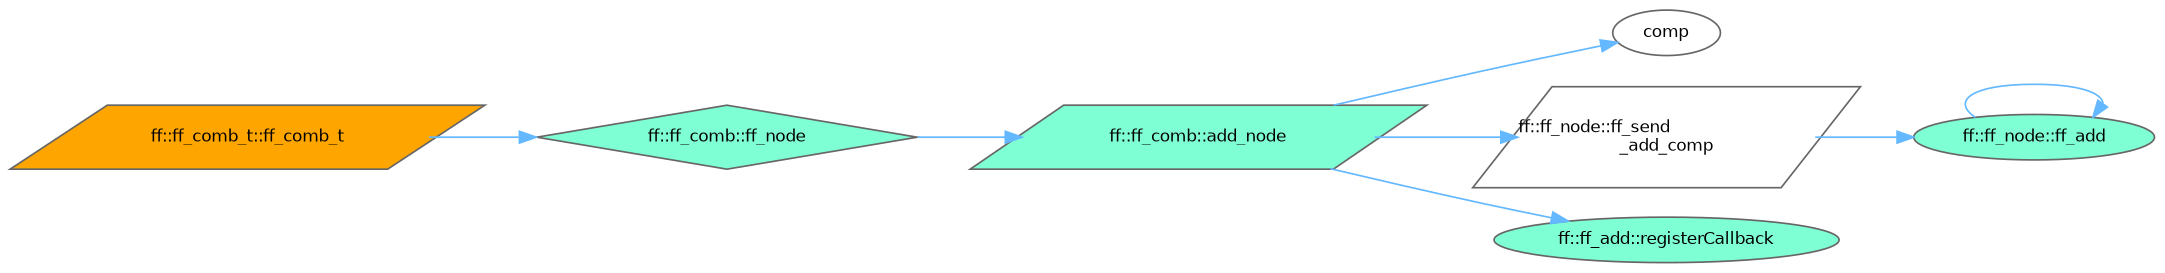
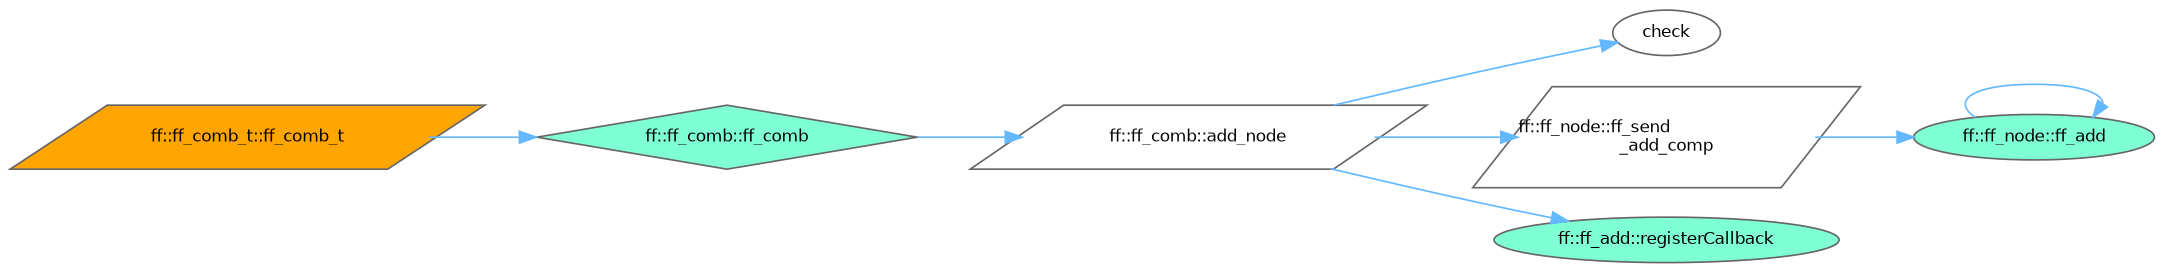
(1667, 33) -> (1667, 33)
(727, 137) -> (727, 137)
(1198, 137) -> (1198, 137)
